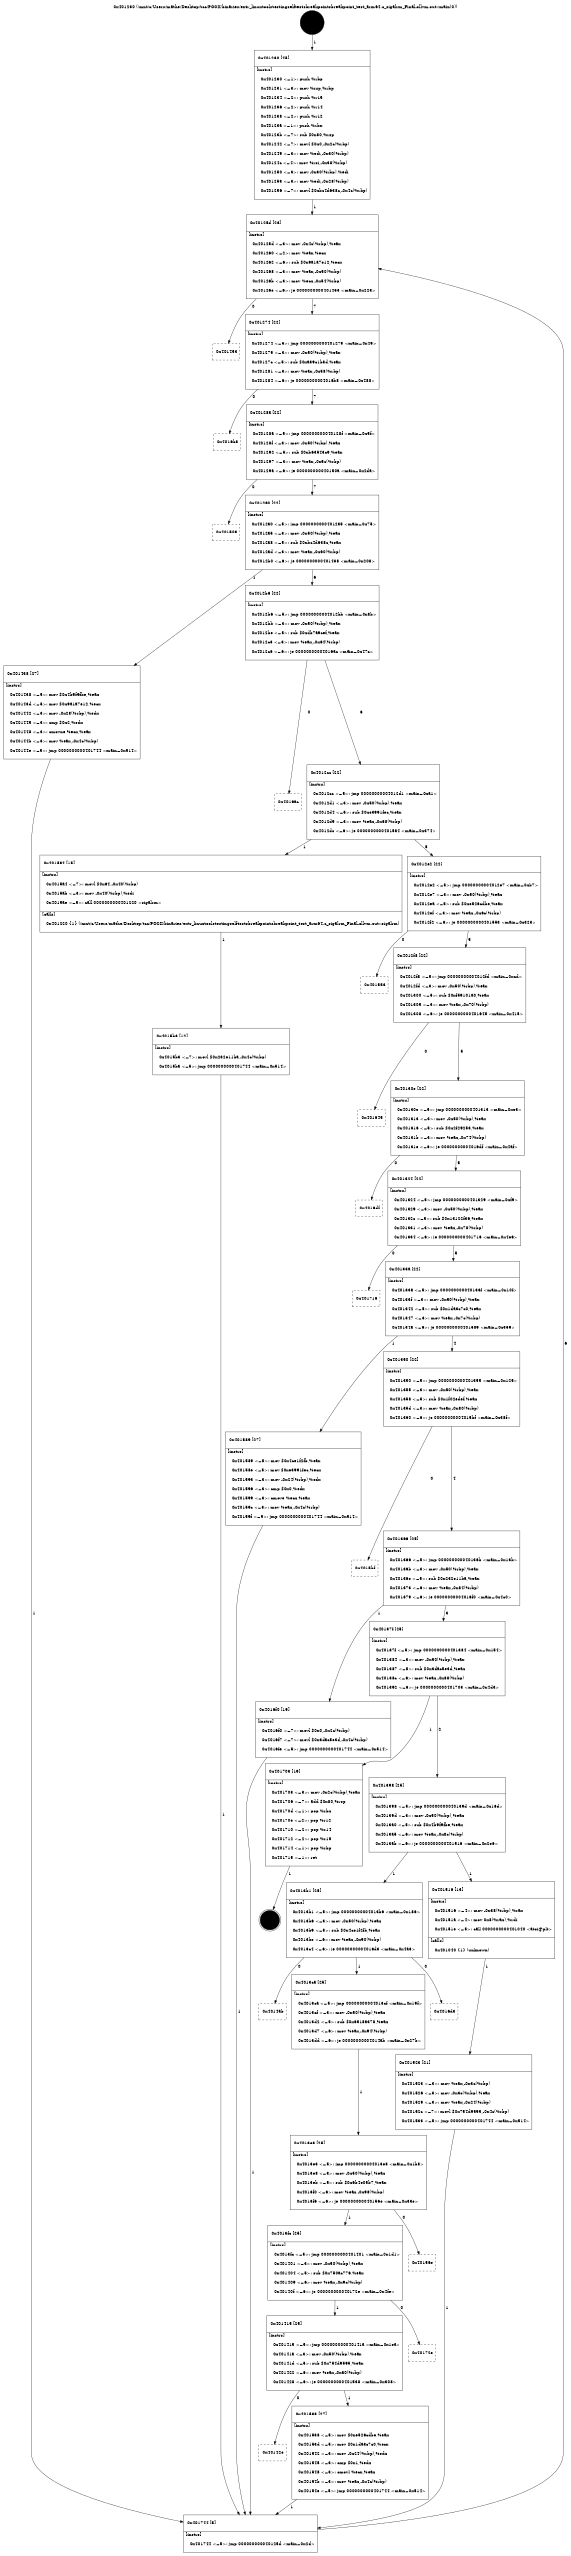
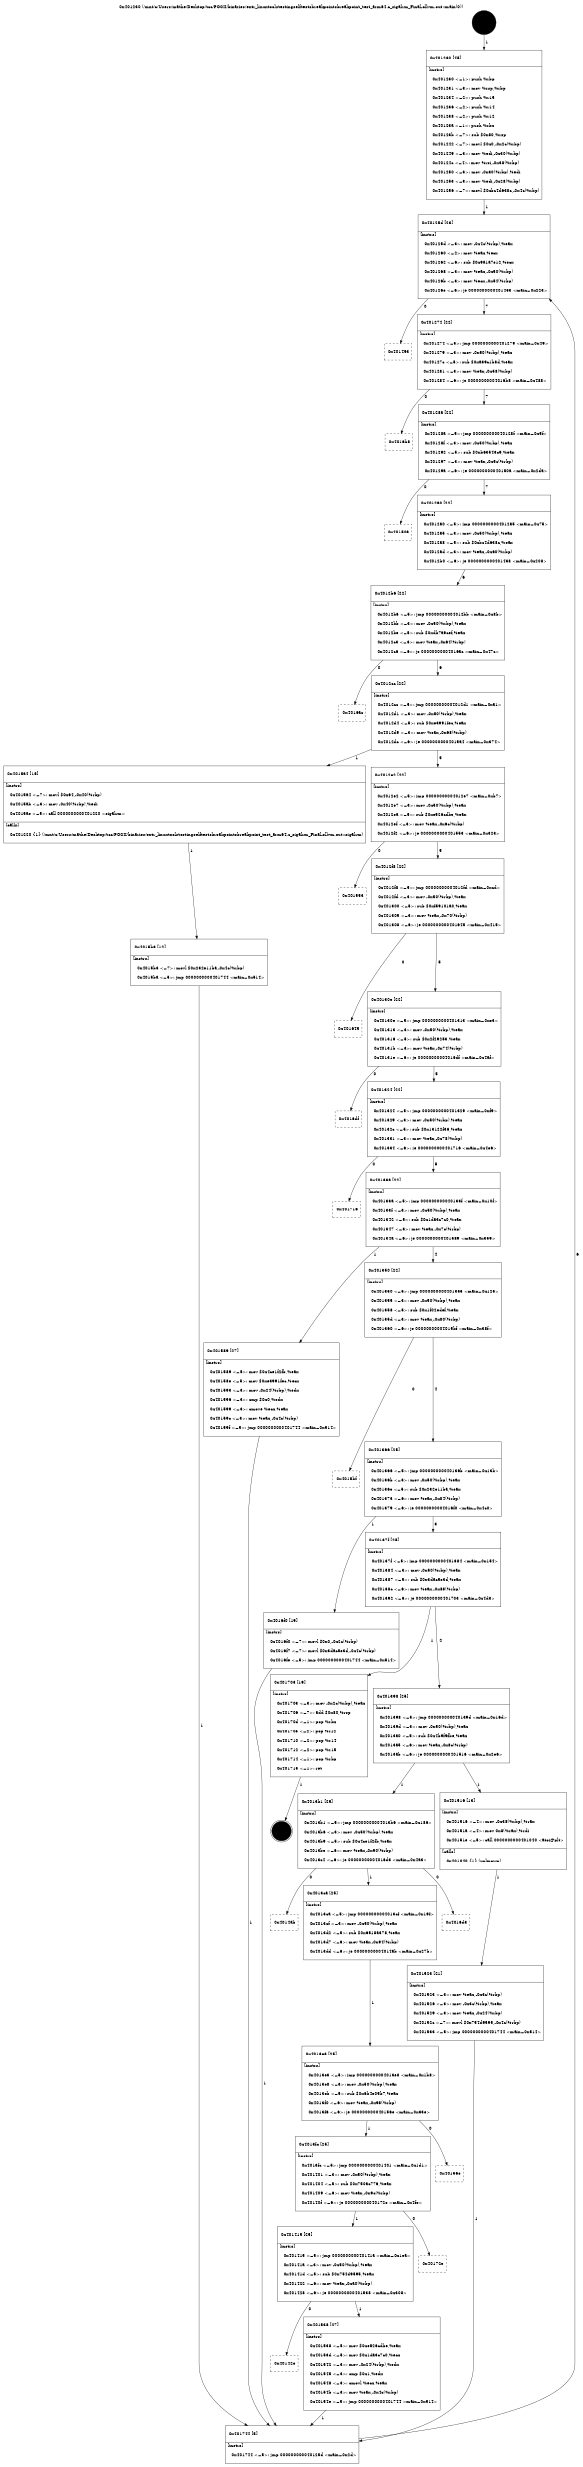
(72, 712) -> none
